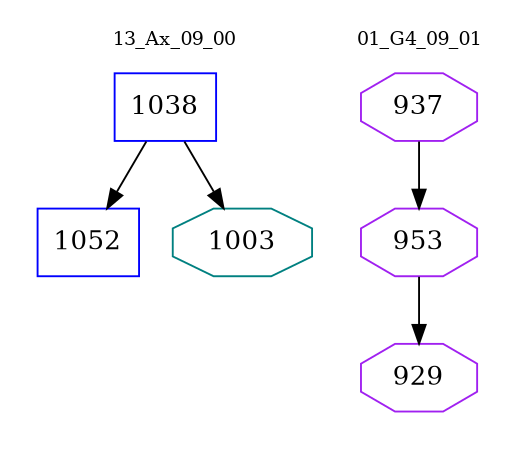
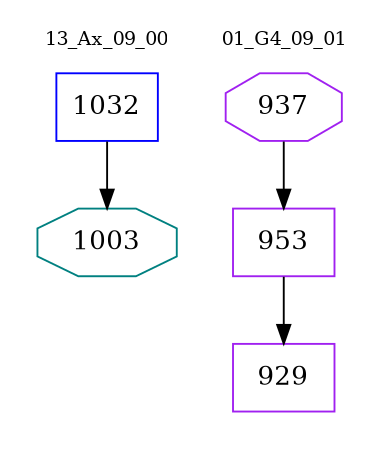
(165, 107) -> (107, 107)
(88, 242) -> none
(419, 242) -> (284, 242)
(419, 378) -> (284, 378)
